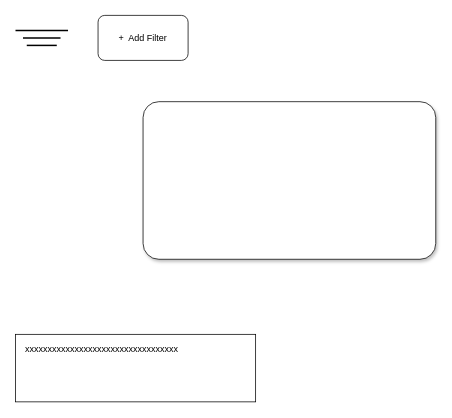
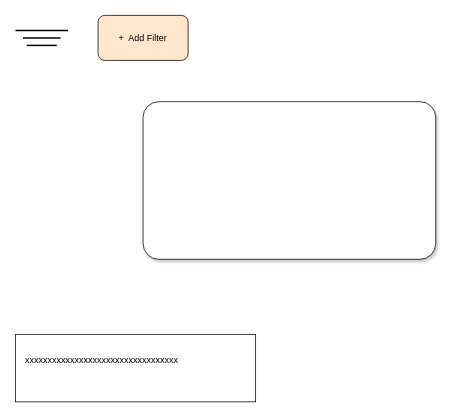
(143, 38) -> (143, 38)
(102, 349) -> (102, 360)
